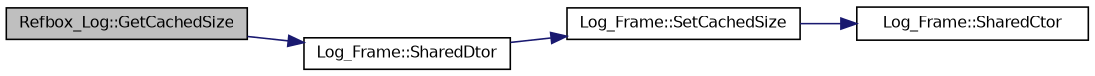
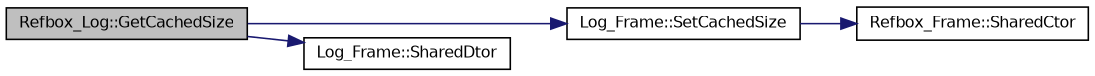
(973, 24) -> (973, 24)
(531, 40) -> (399, 24)
